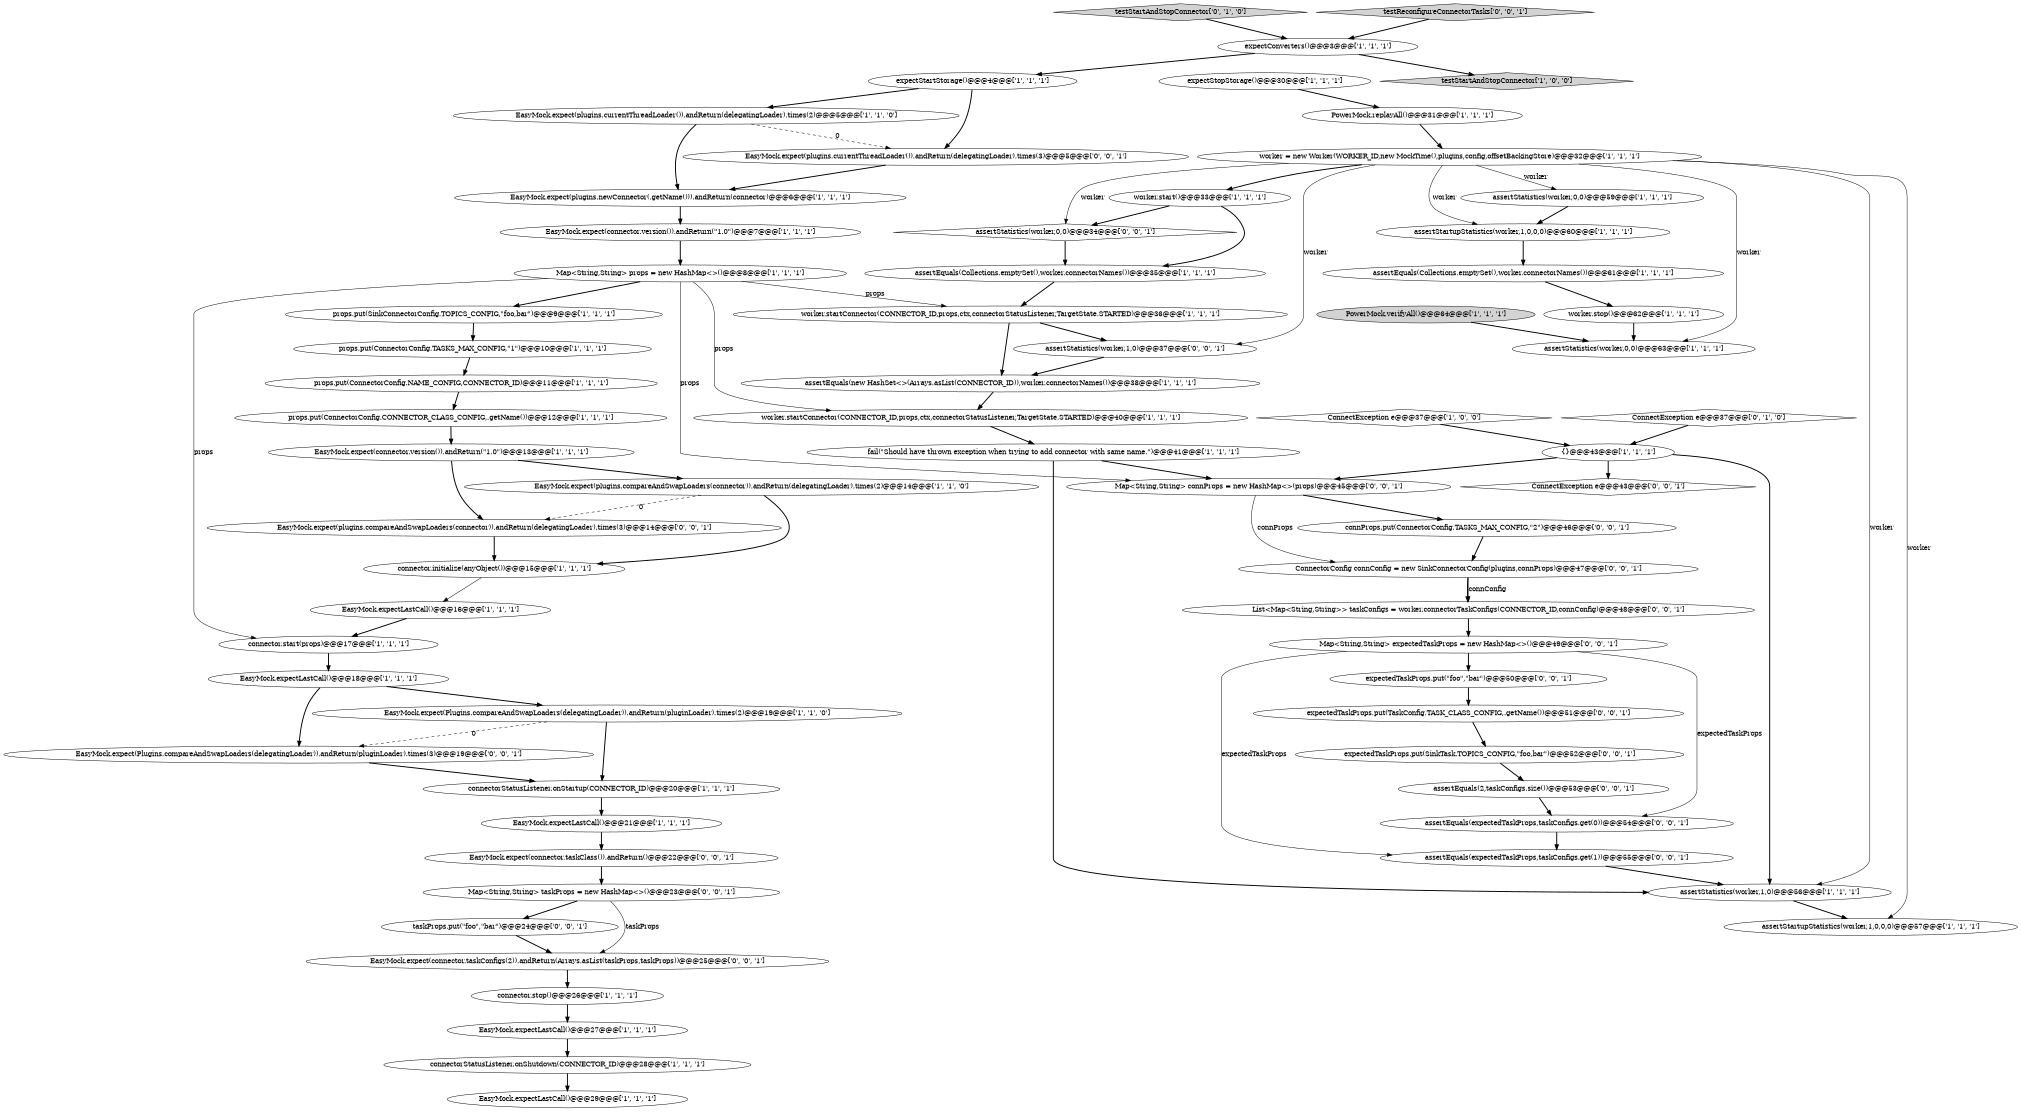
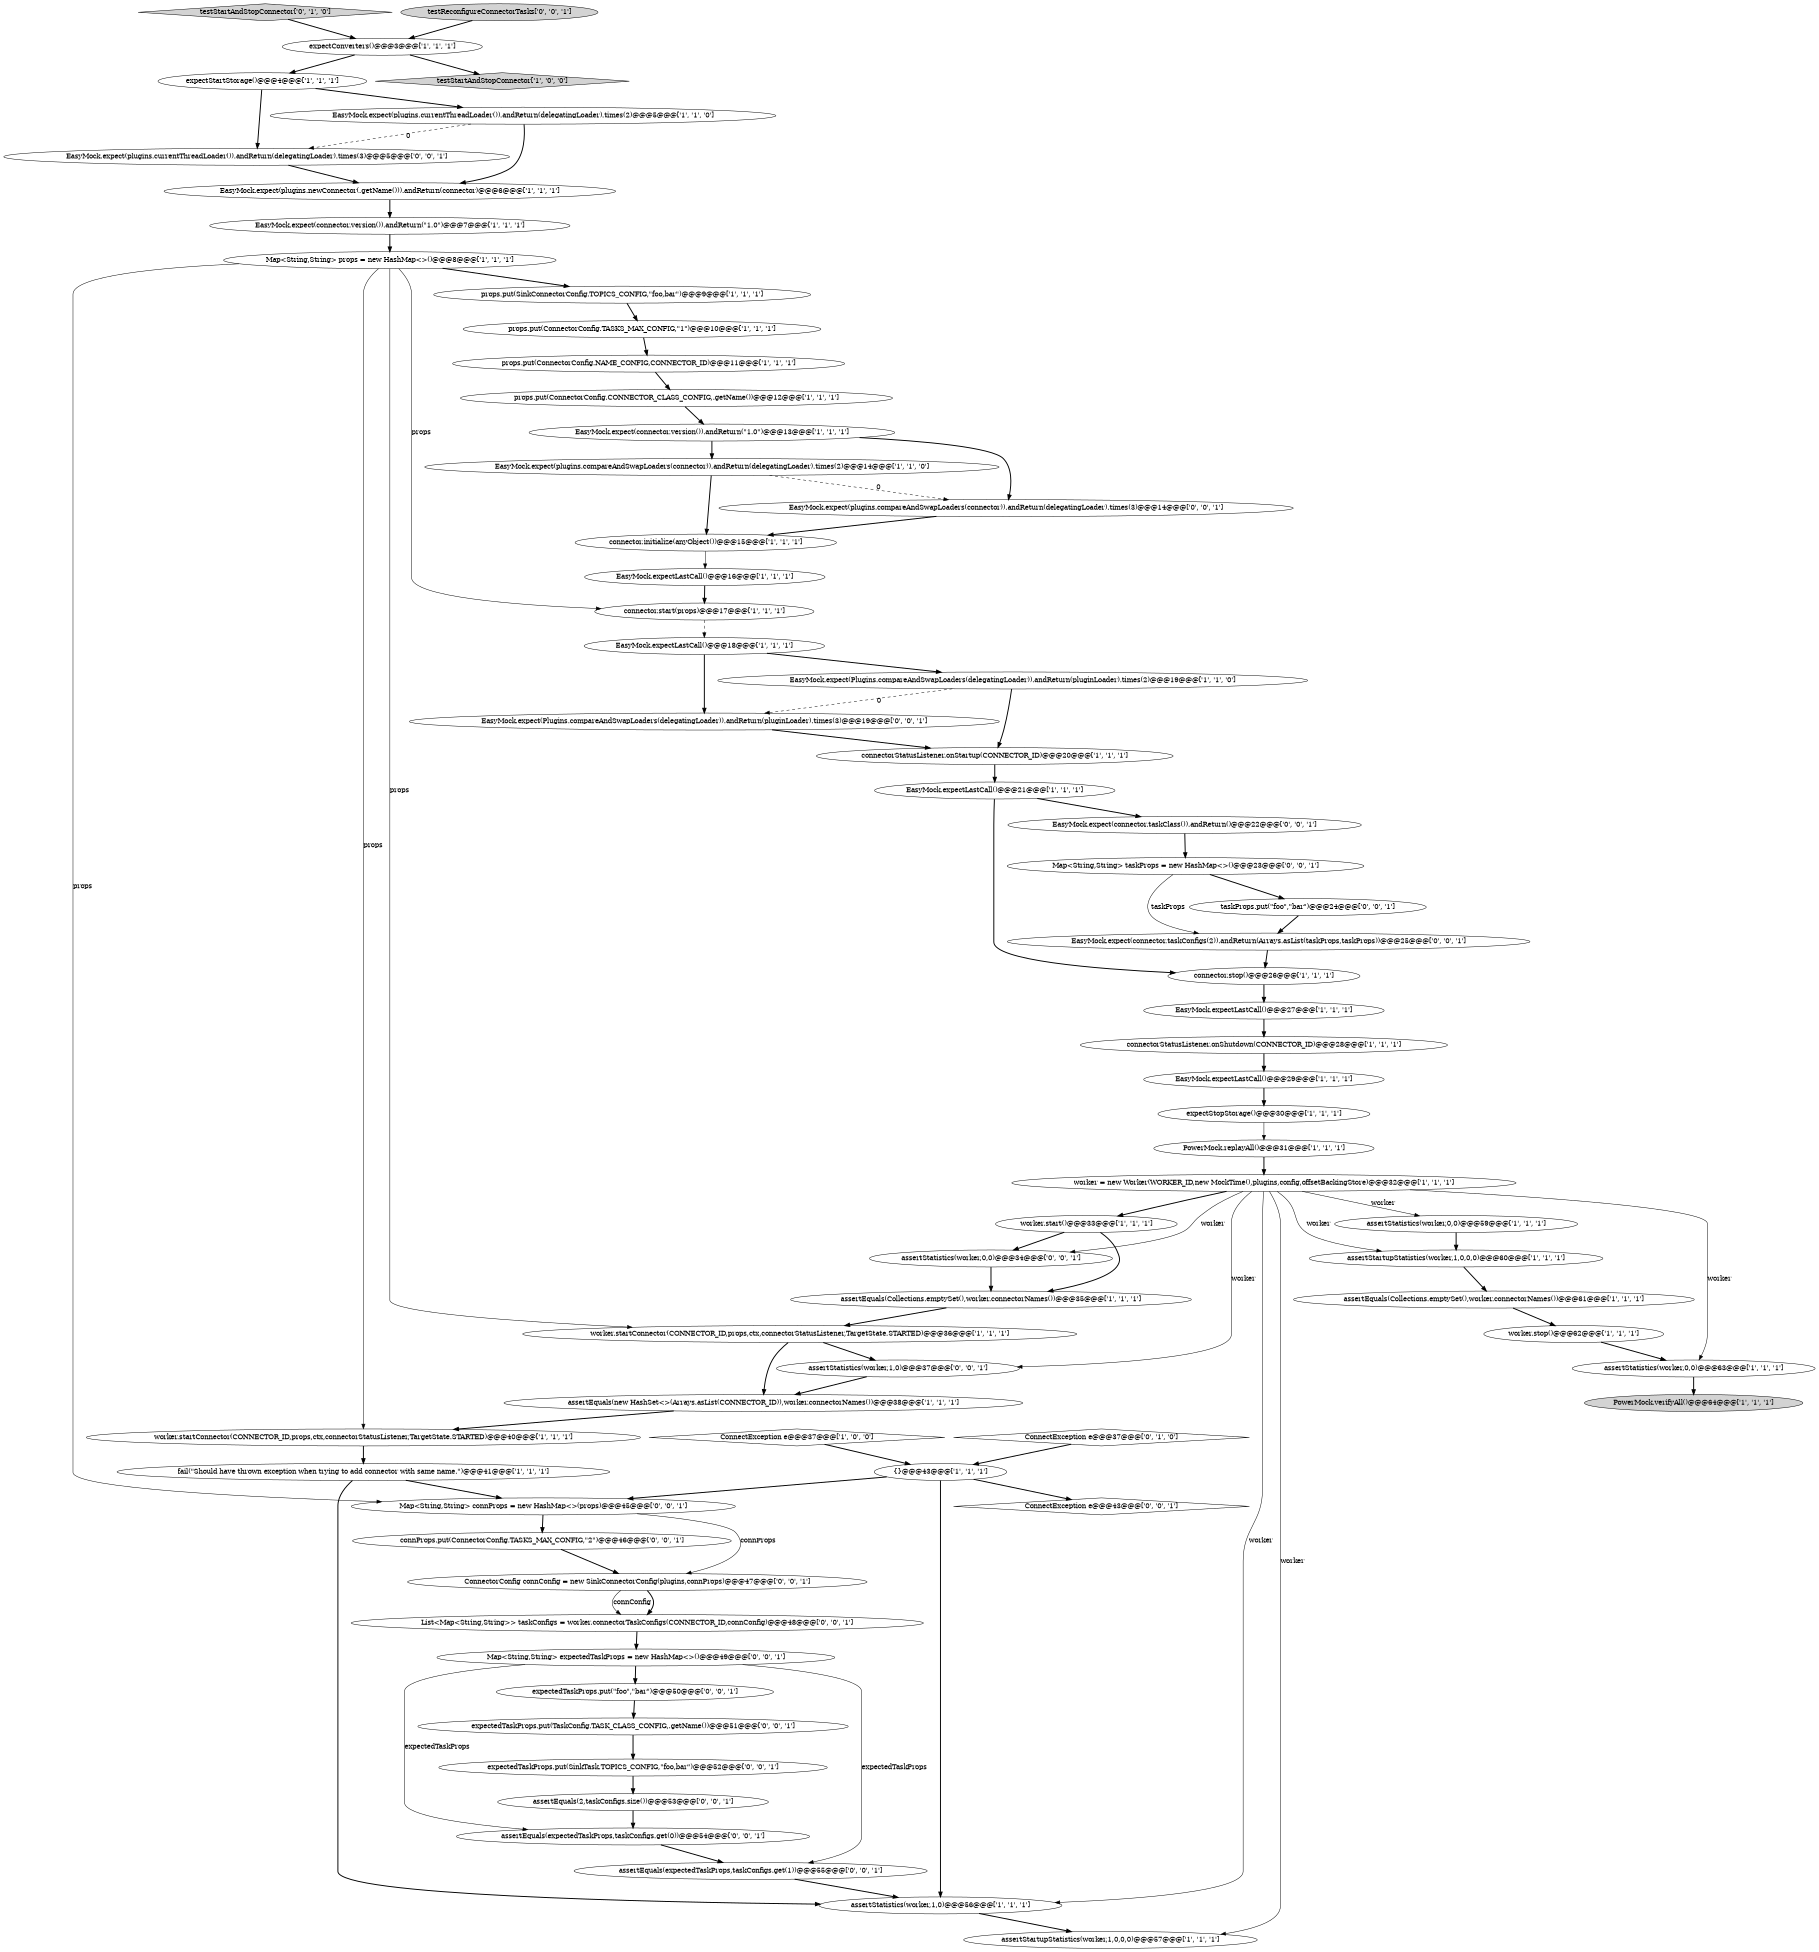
(1455, 12) -> (499, 12)
(1336, 98) -> (1264, 1129)
(1065, 232) -> (991, 1258)
(1527, 331) -> (1694, 1383)
(328, 659) -> (704, 626)
none -> (1009, 953)
none -> (1264, 1094)
